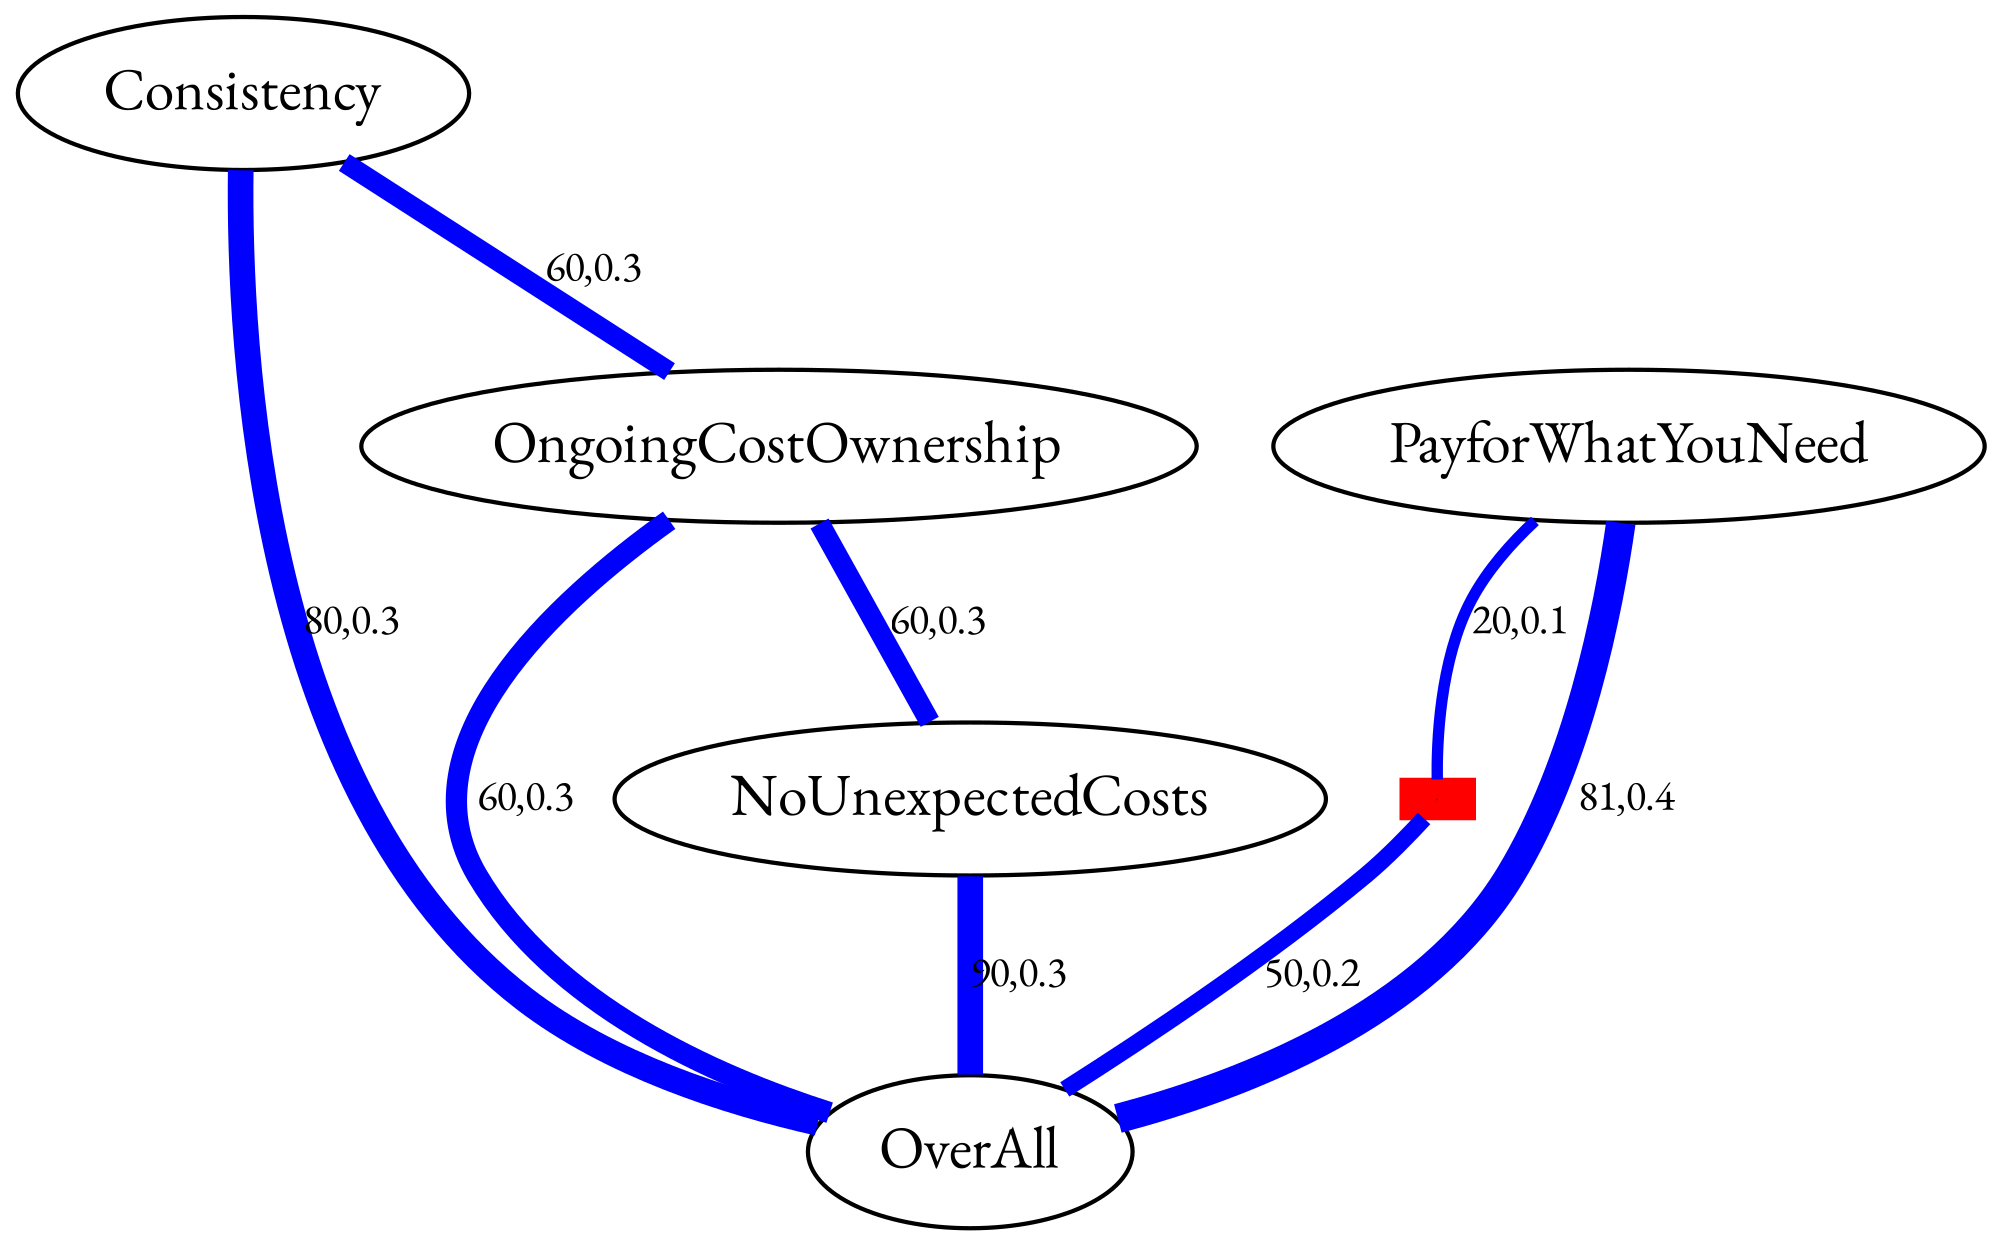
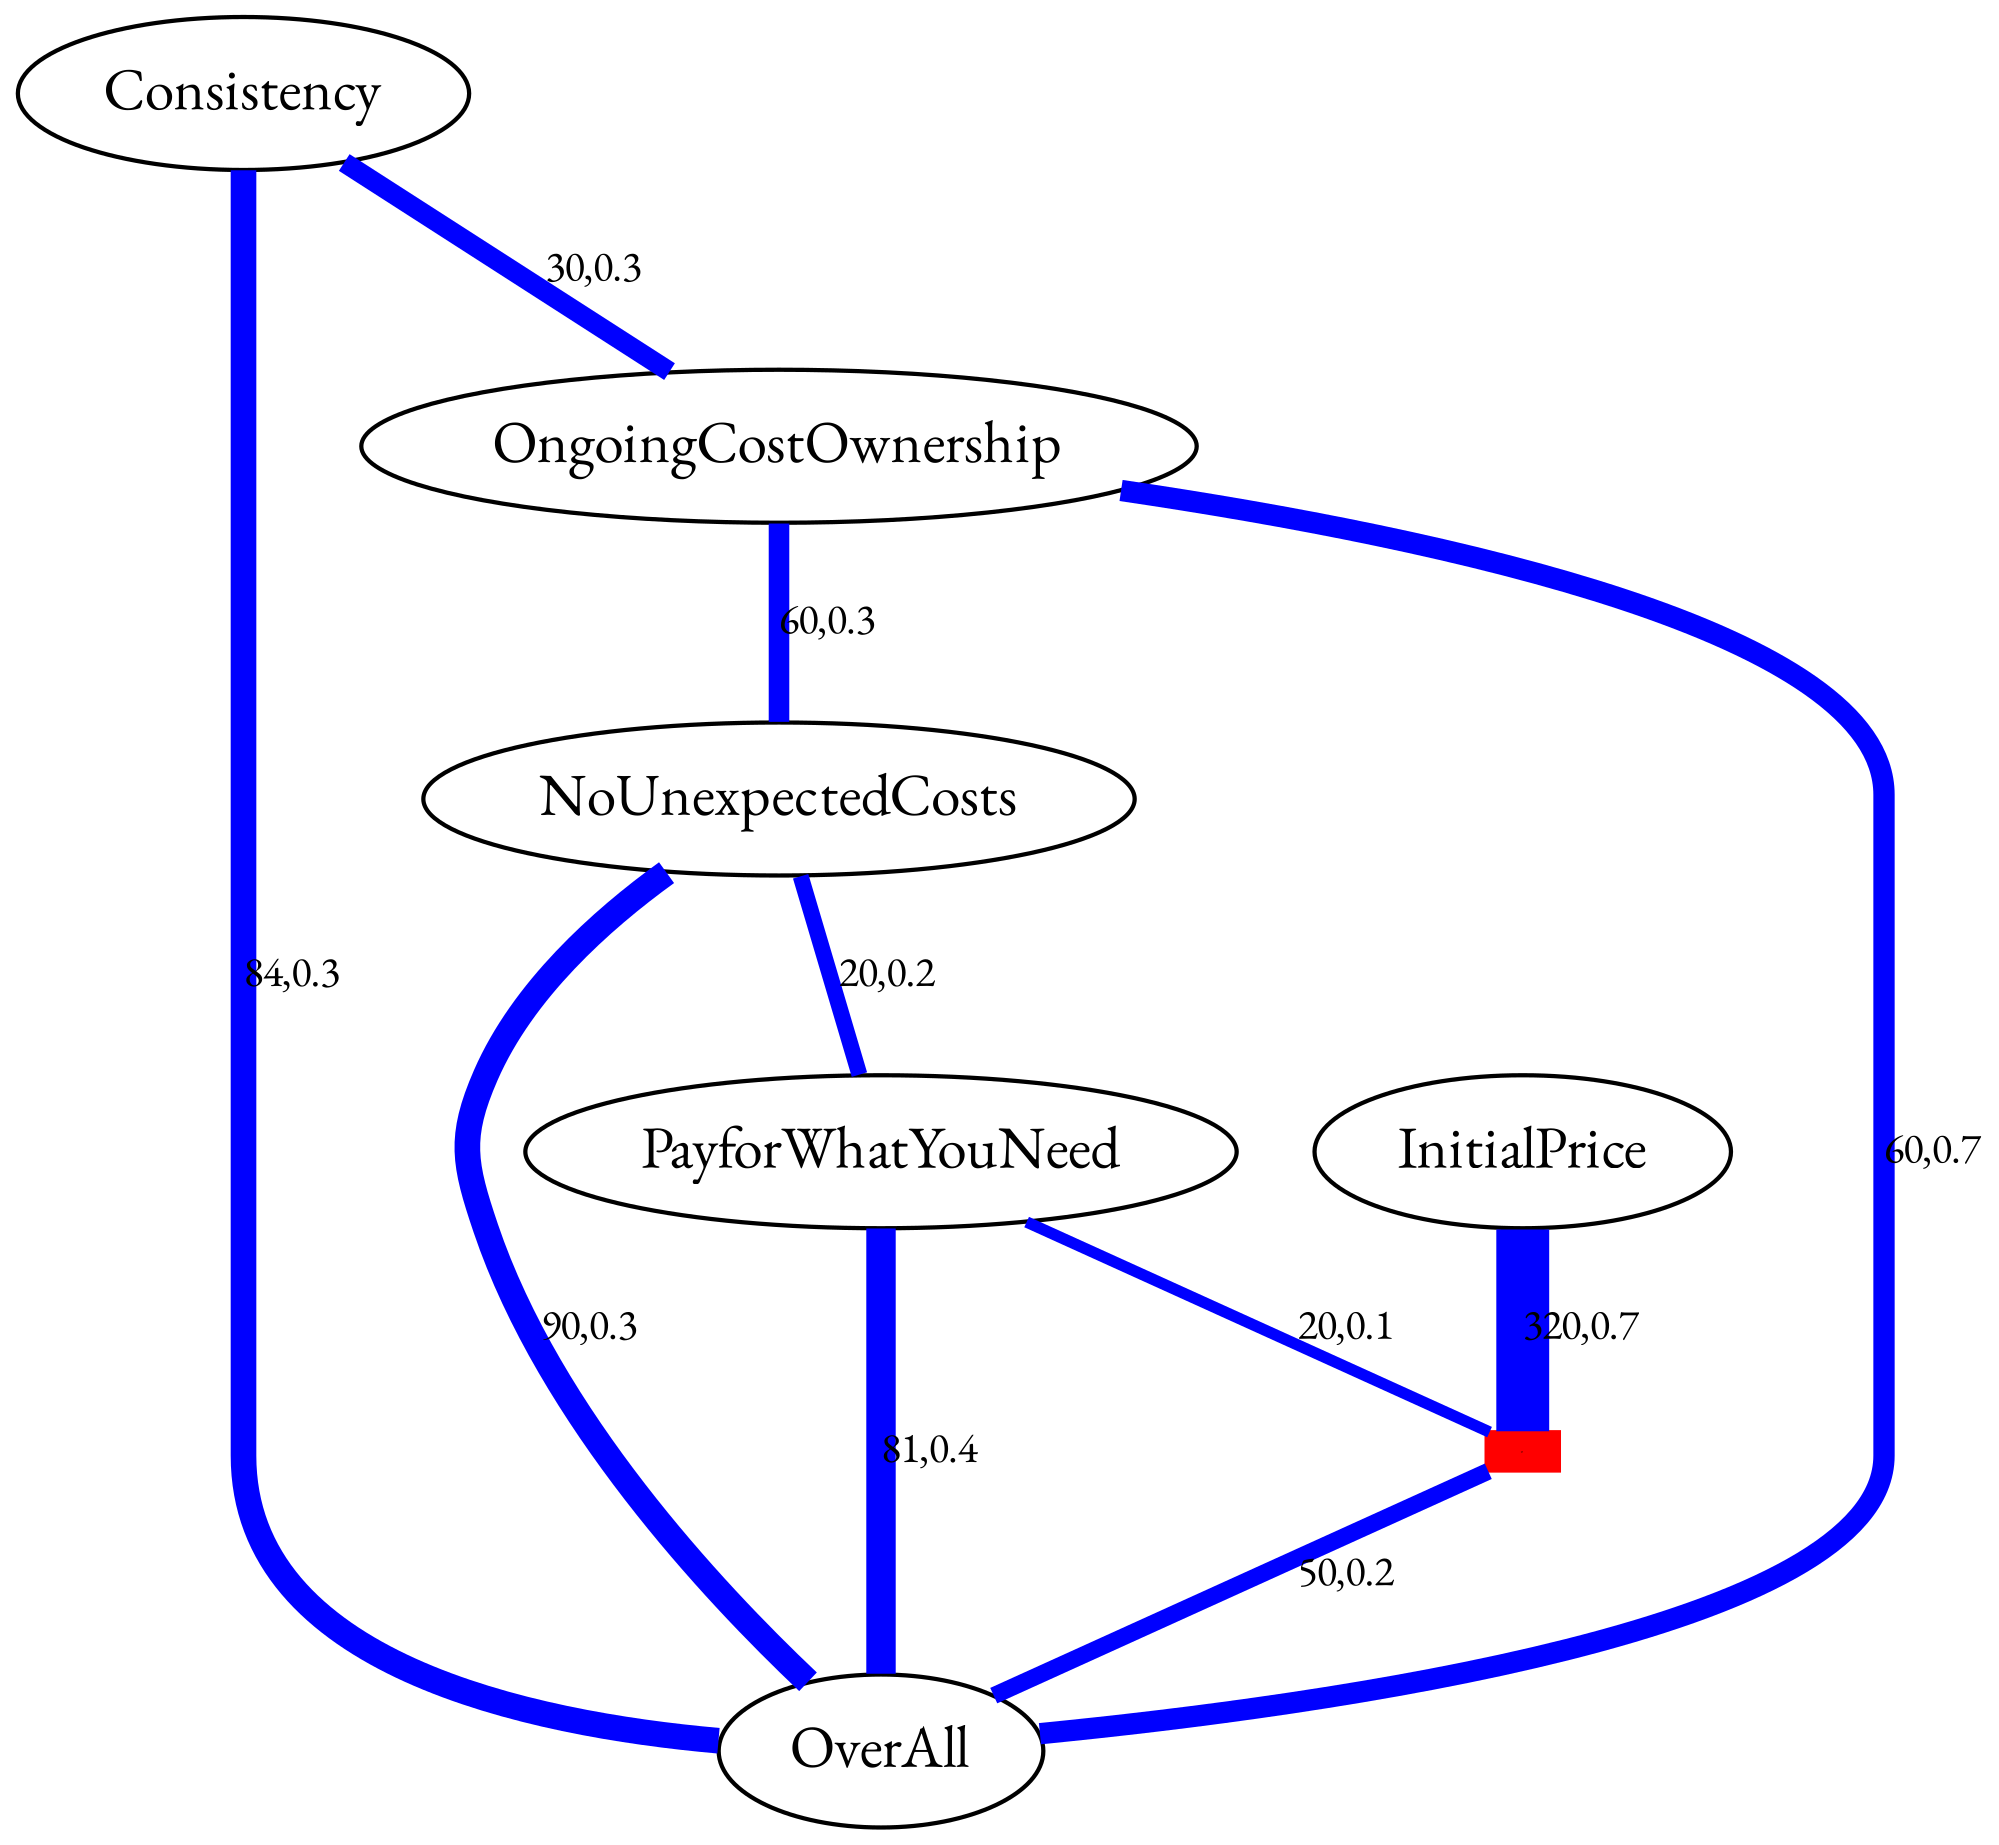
(594, 270) -> (594, 270)
(352, 623) -> (292, 975)
(526, 799) -> (1933, 1152)
none -> (830, 975)
none -> (1523, 1152)
